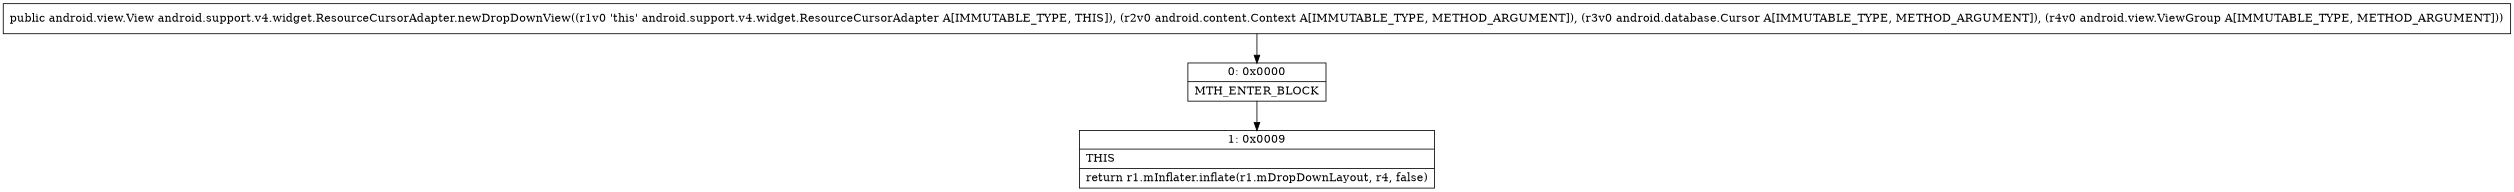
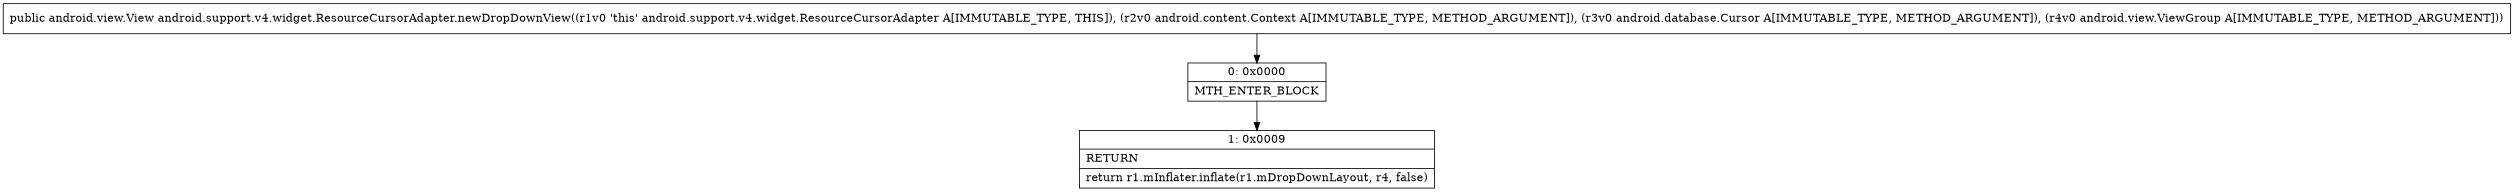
(1101, 158) -> (1112, 158)
